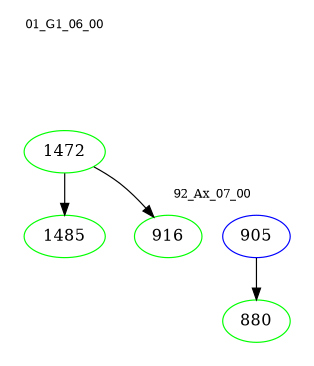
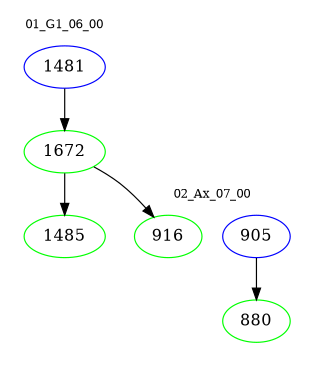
none -> (65, 67)
(65, 152) -> (65, 152)
(212, 195) -> (212, 195)
